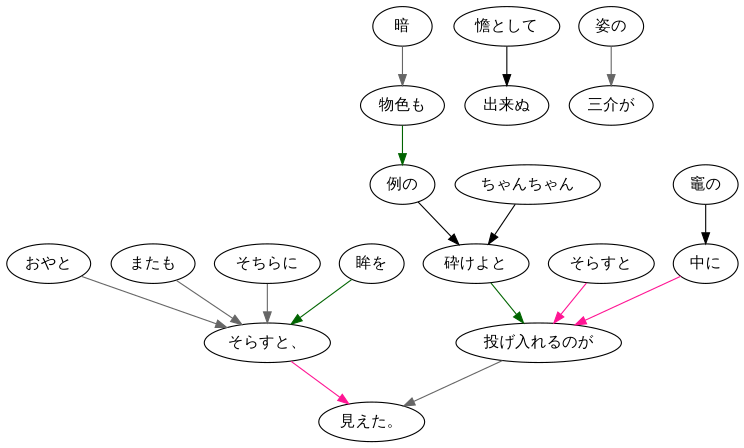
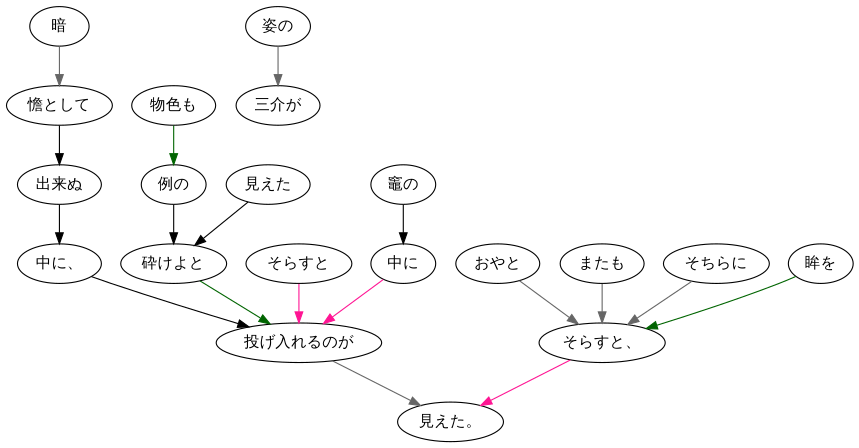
(402, 61) -> (59, 61)
(528, 185) -> (268, 185)
none -> (59, 264)
